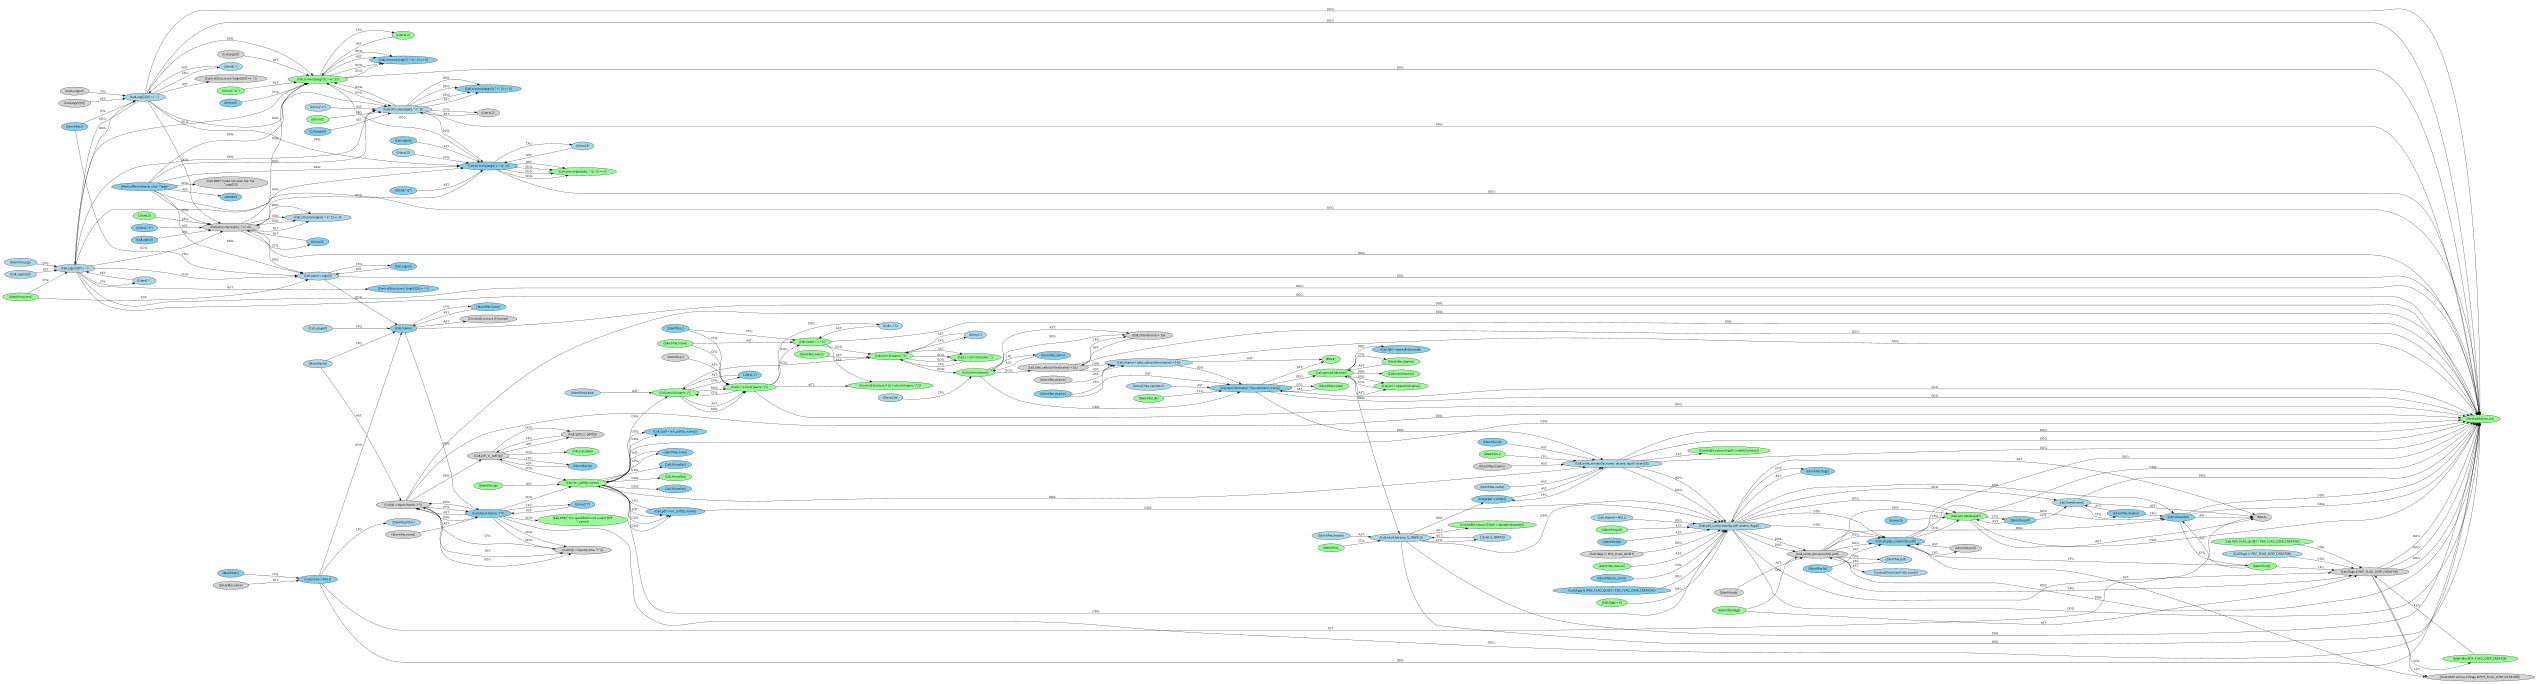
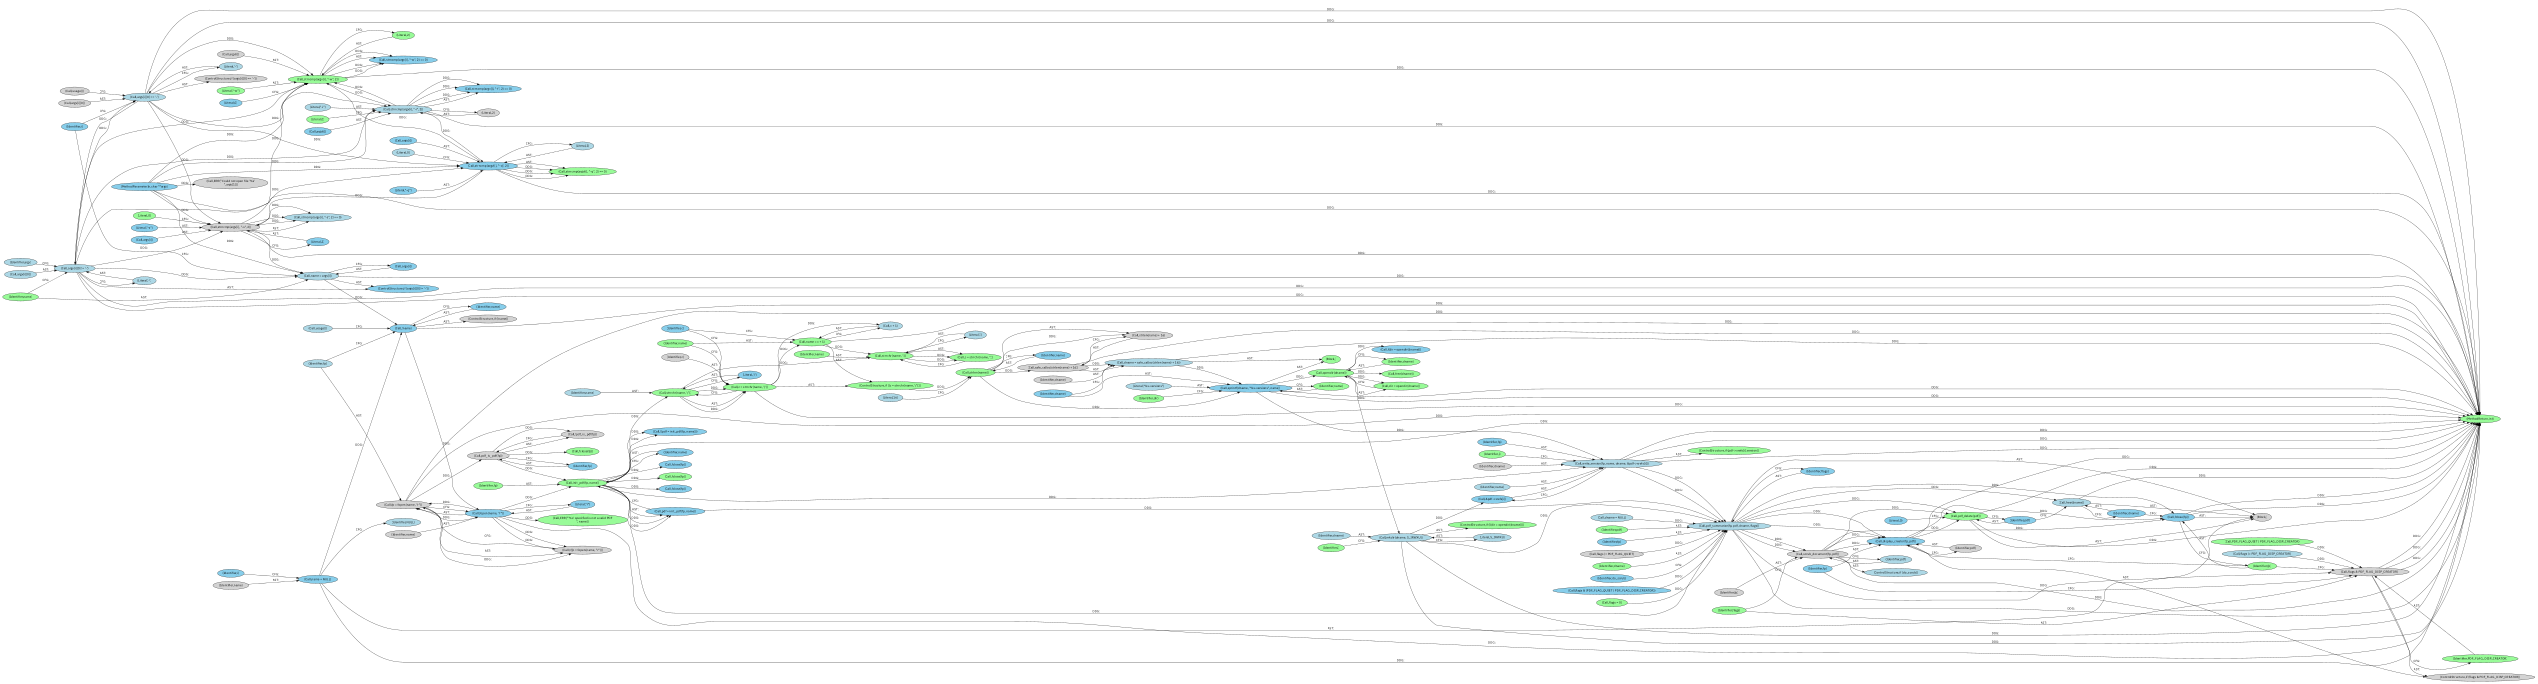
(231, 197) -> none
none -> (351, 283)
none -> (852, 334)
(926, 368) -> (940, 390)
